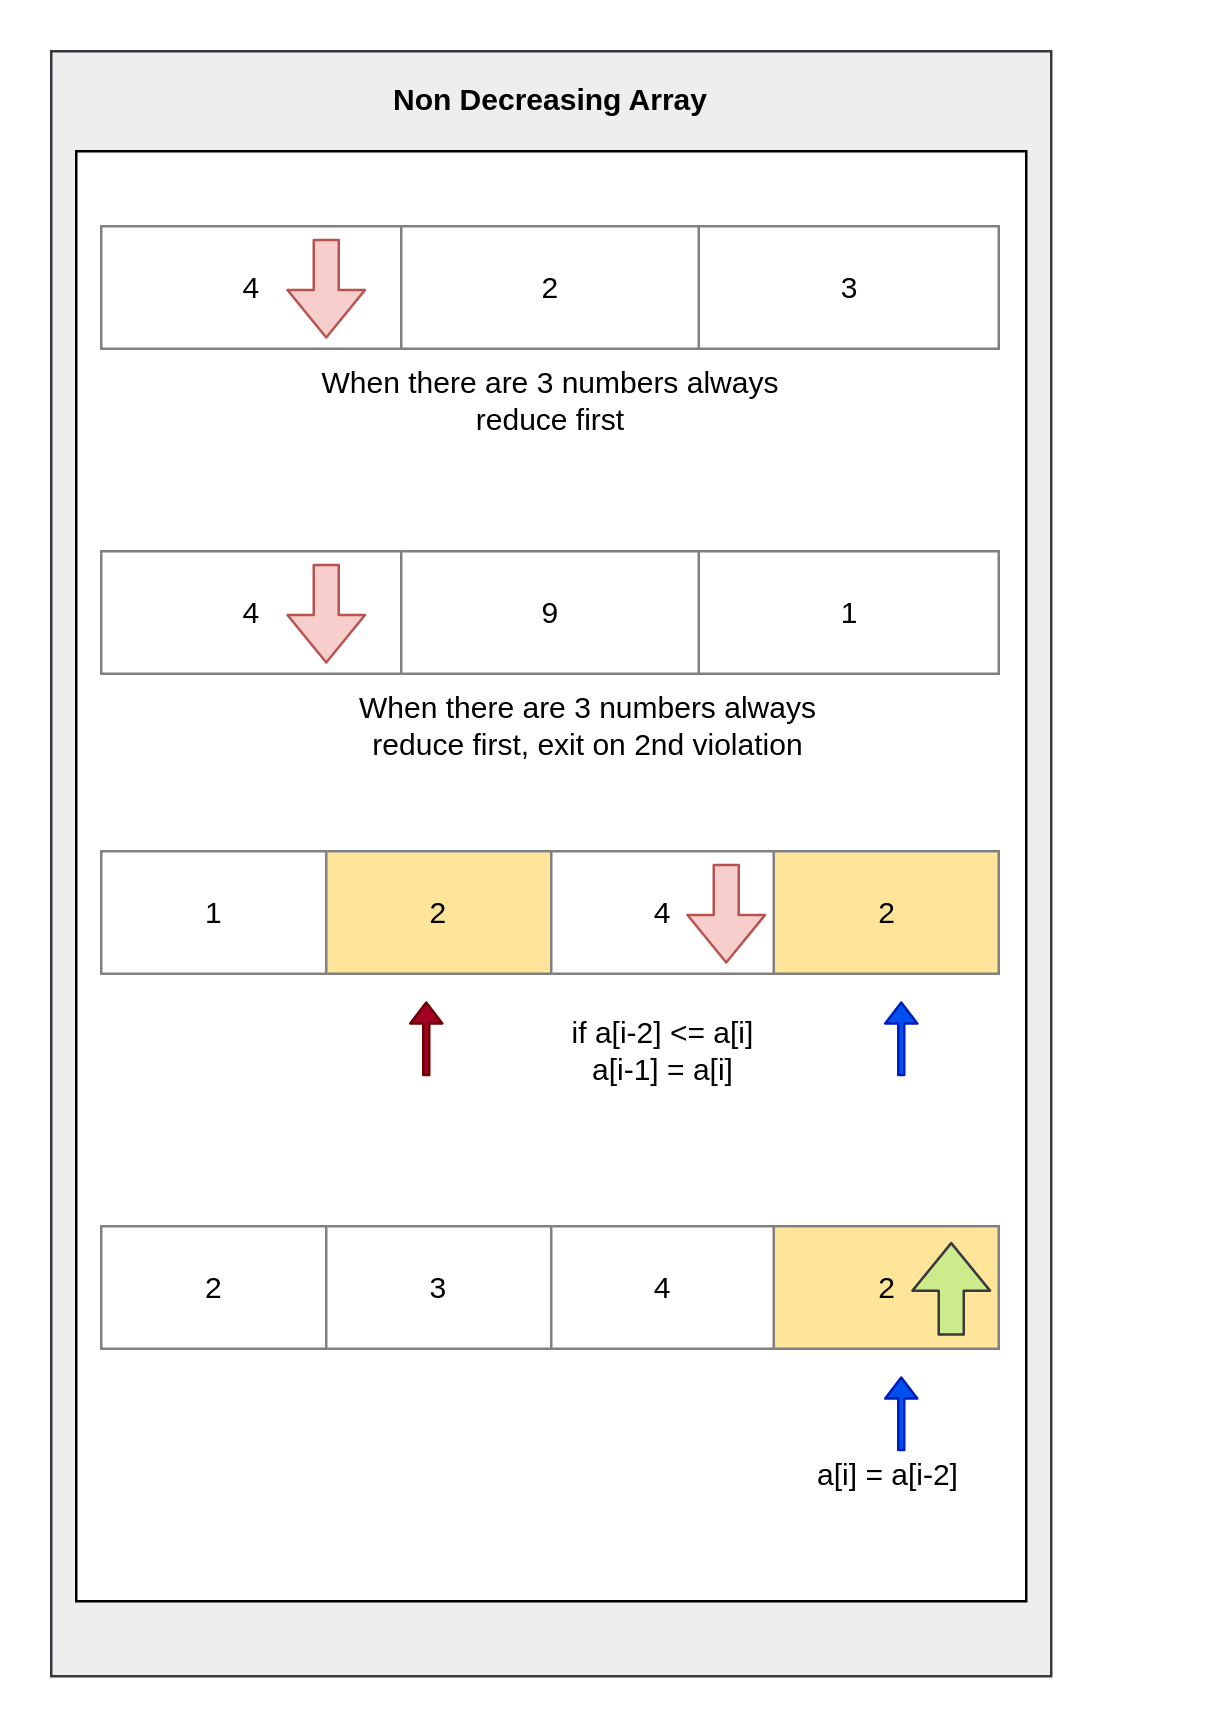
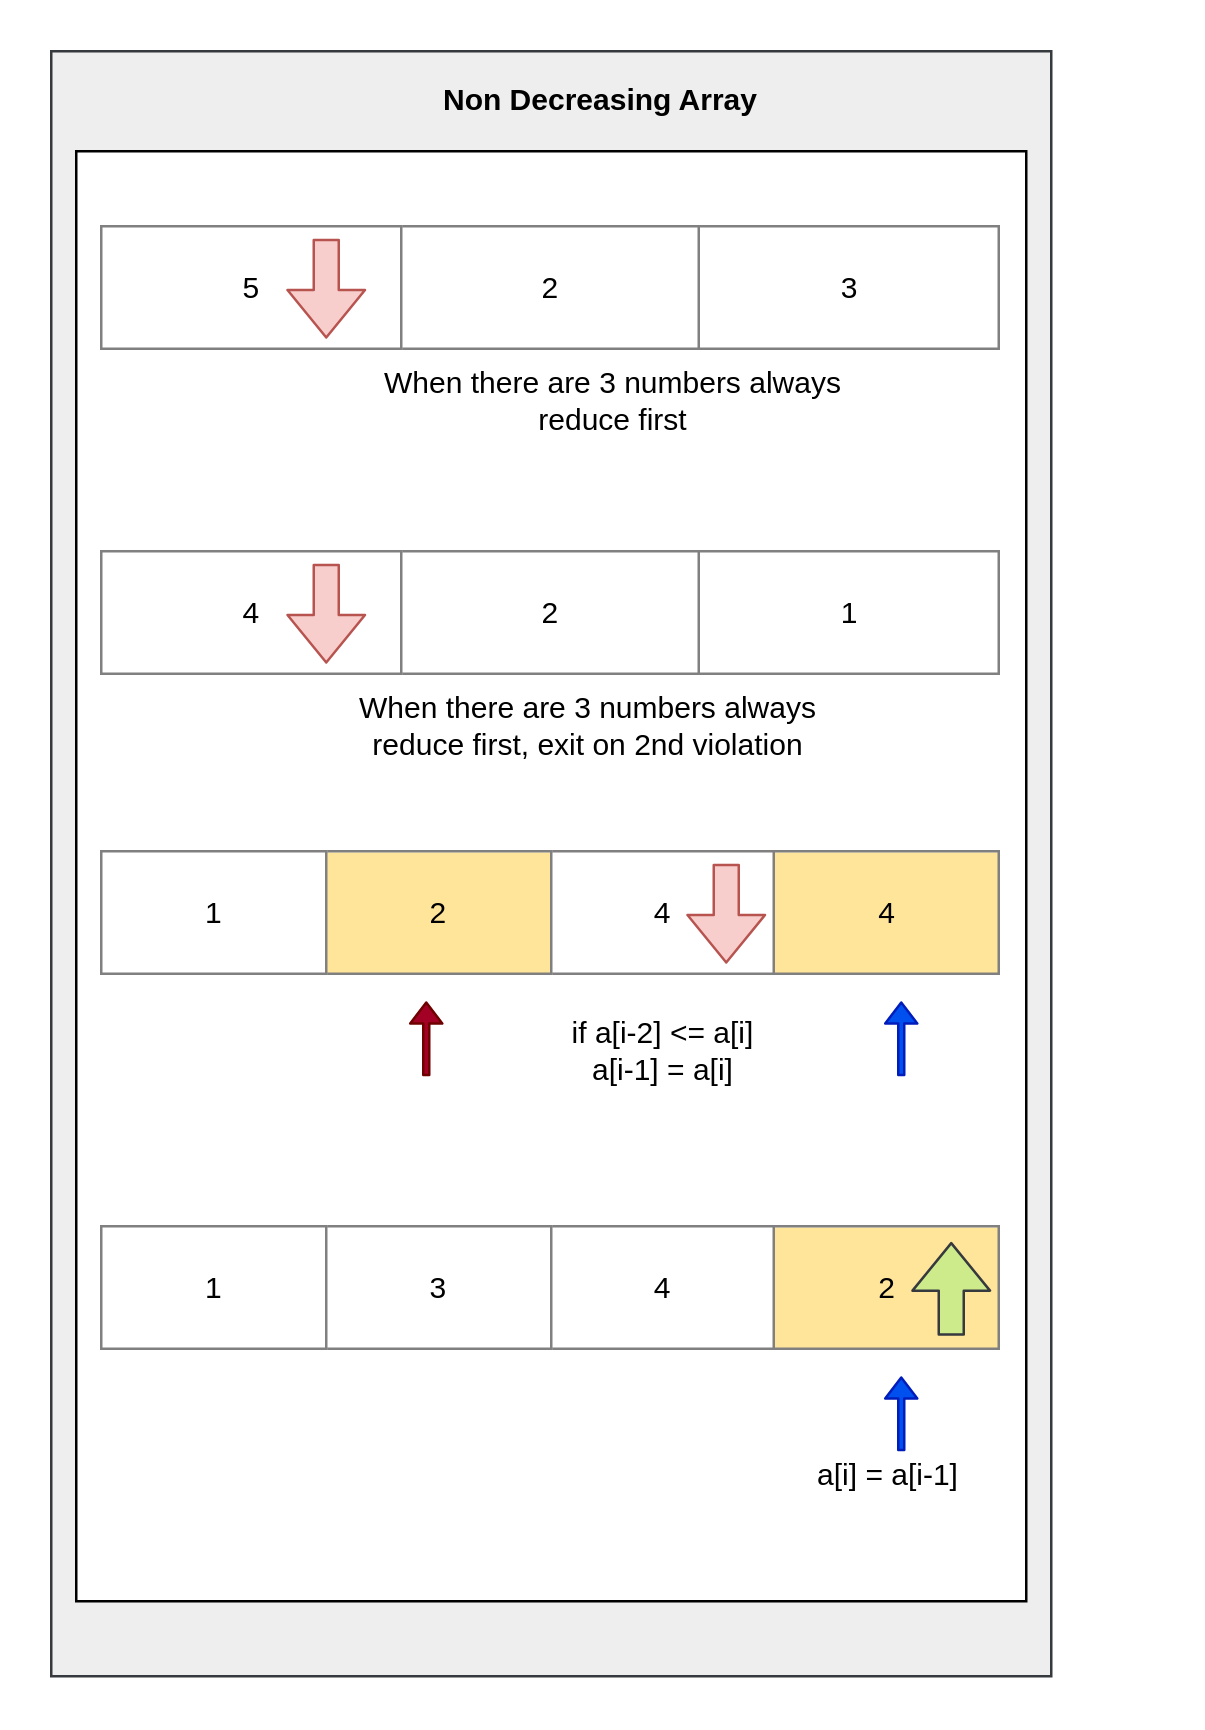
(551, 101) -> (601, 101)
(126, 244) -> (126, 244)
(551, 401) -> (614, 401)
(126, 569) -> (126, 569)
(135, 869) -> (135, 869)
(135, 1244) -> (135, 1244)
(889, 1476) -> (889, 1476)
